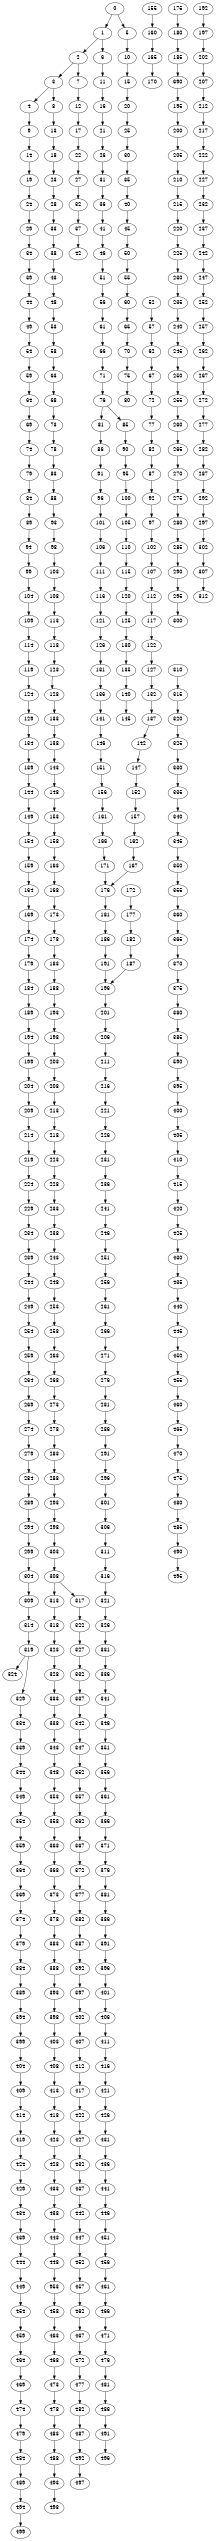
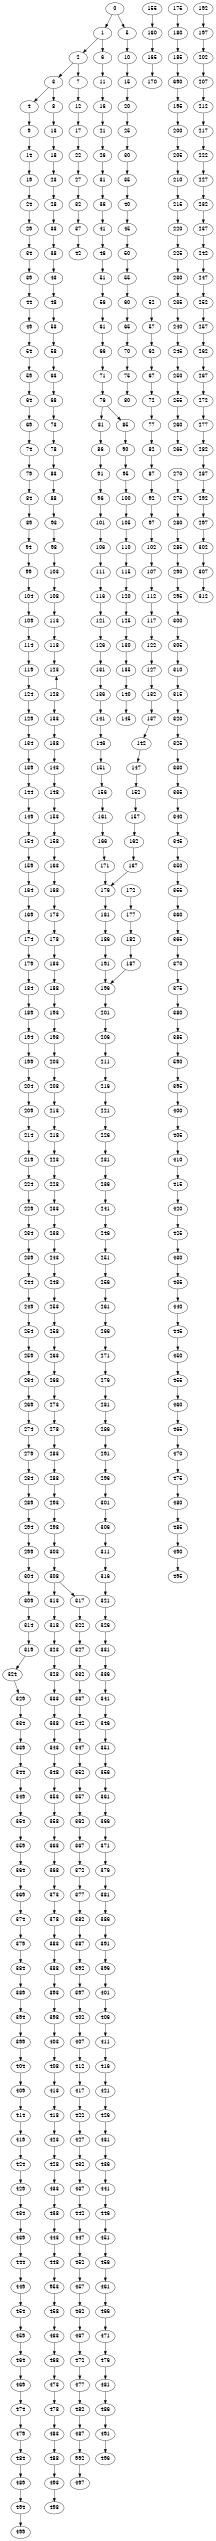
(178, 460) -> none
none -> (178, 646)
(52, 681) -> (57, 684)
(27, 1673) -> (16, 1685)
(80, 2459) -> (80, 2459)
